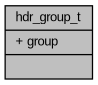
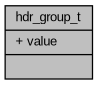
(37, 42) -> (37, 42)
